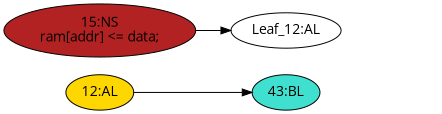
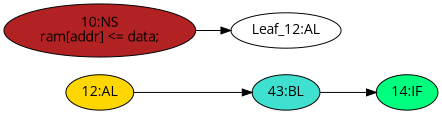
(100, 30) -> (100, 30)
none -> (407, 92)
